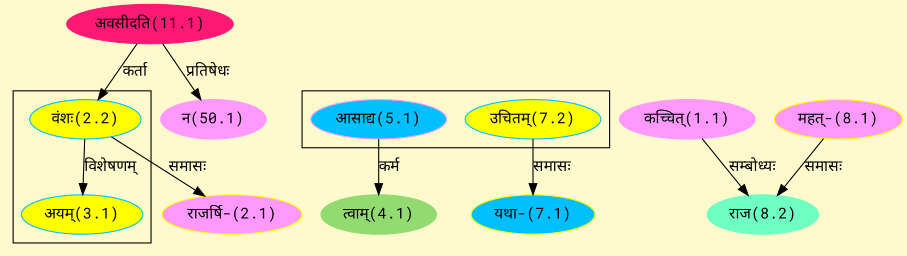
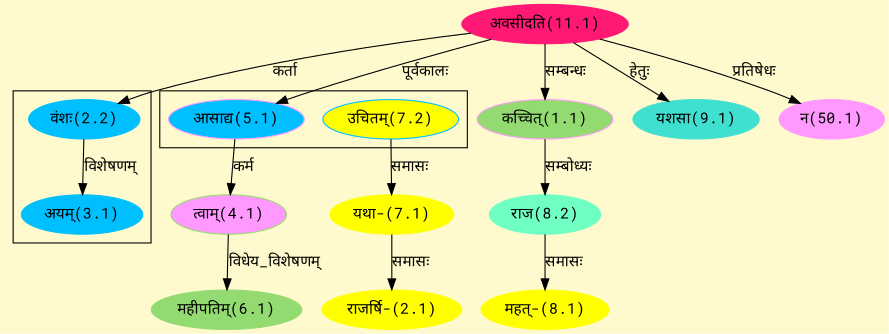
none -> (545, 66)
none -> (389, 68)
(85, 119) -> (84, 119)
(687, 119) -> (545, 119)
none -> (696, 119)
(838, 119) -> (545, 310)
(804, 163) -> (545, 257)
(160, 167) -> (392, 257)
(82, 215) -> (82, 215)
(232, 215) -> (392, 310)
(379, 215) -> (229, 215)
(533, 215) -> (392, 215)
none -> (227, 310)
